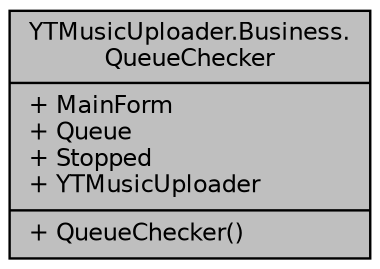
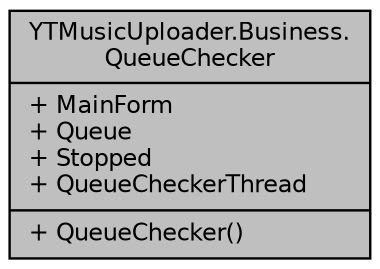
(145, 185) -> (168, 185)
